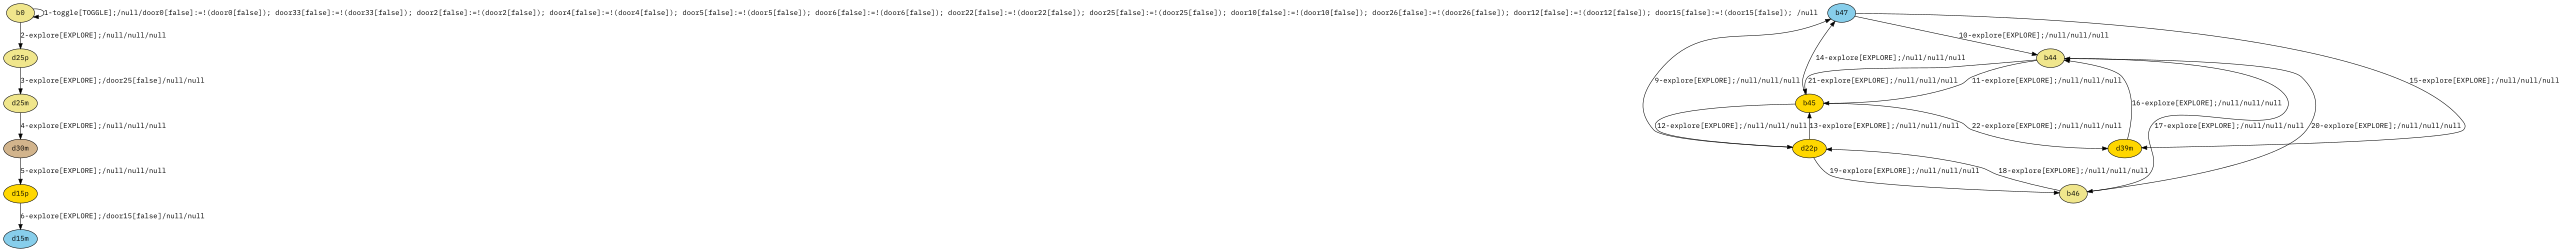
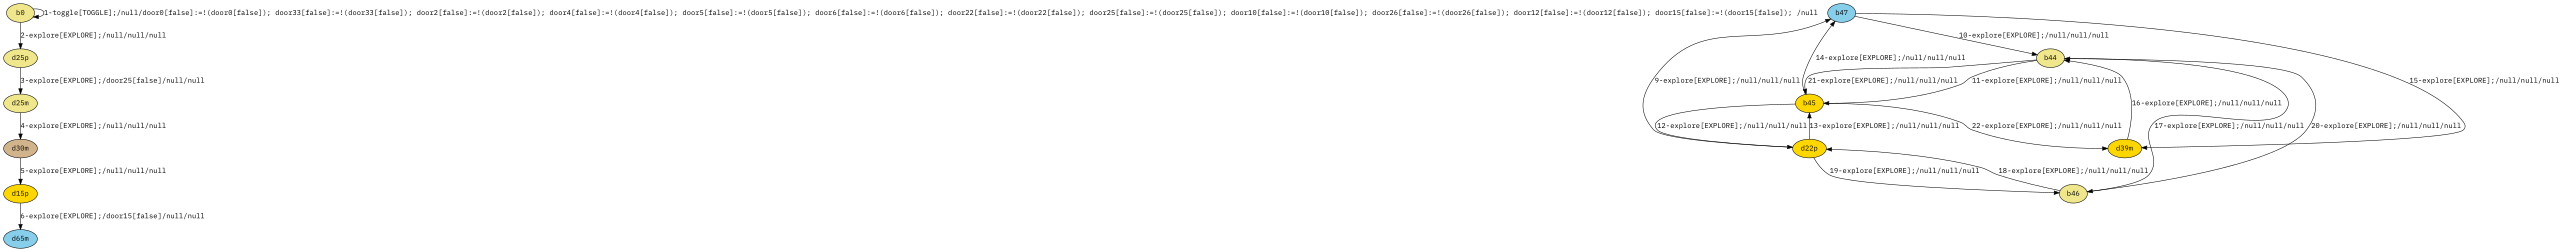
(21, 239) -> (21, 239)
